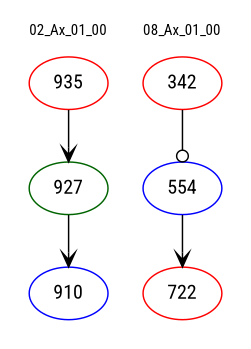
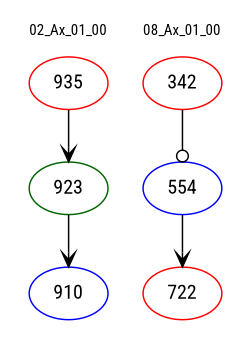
(69, 188) -> (69, 188)
